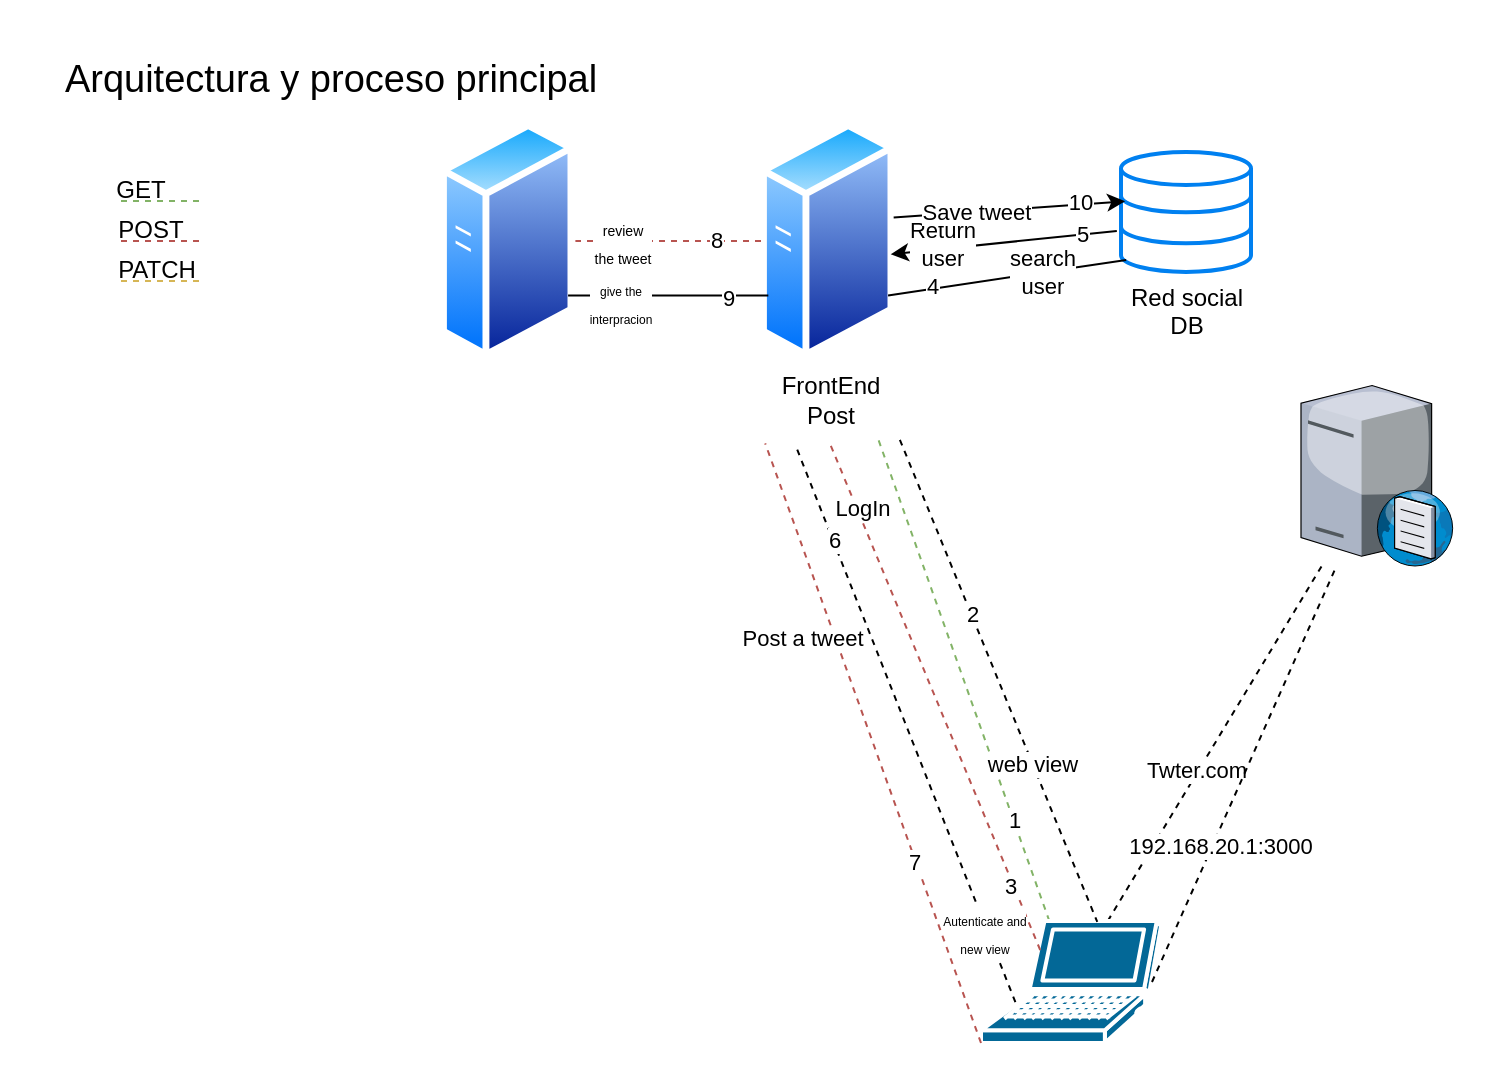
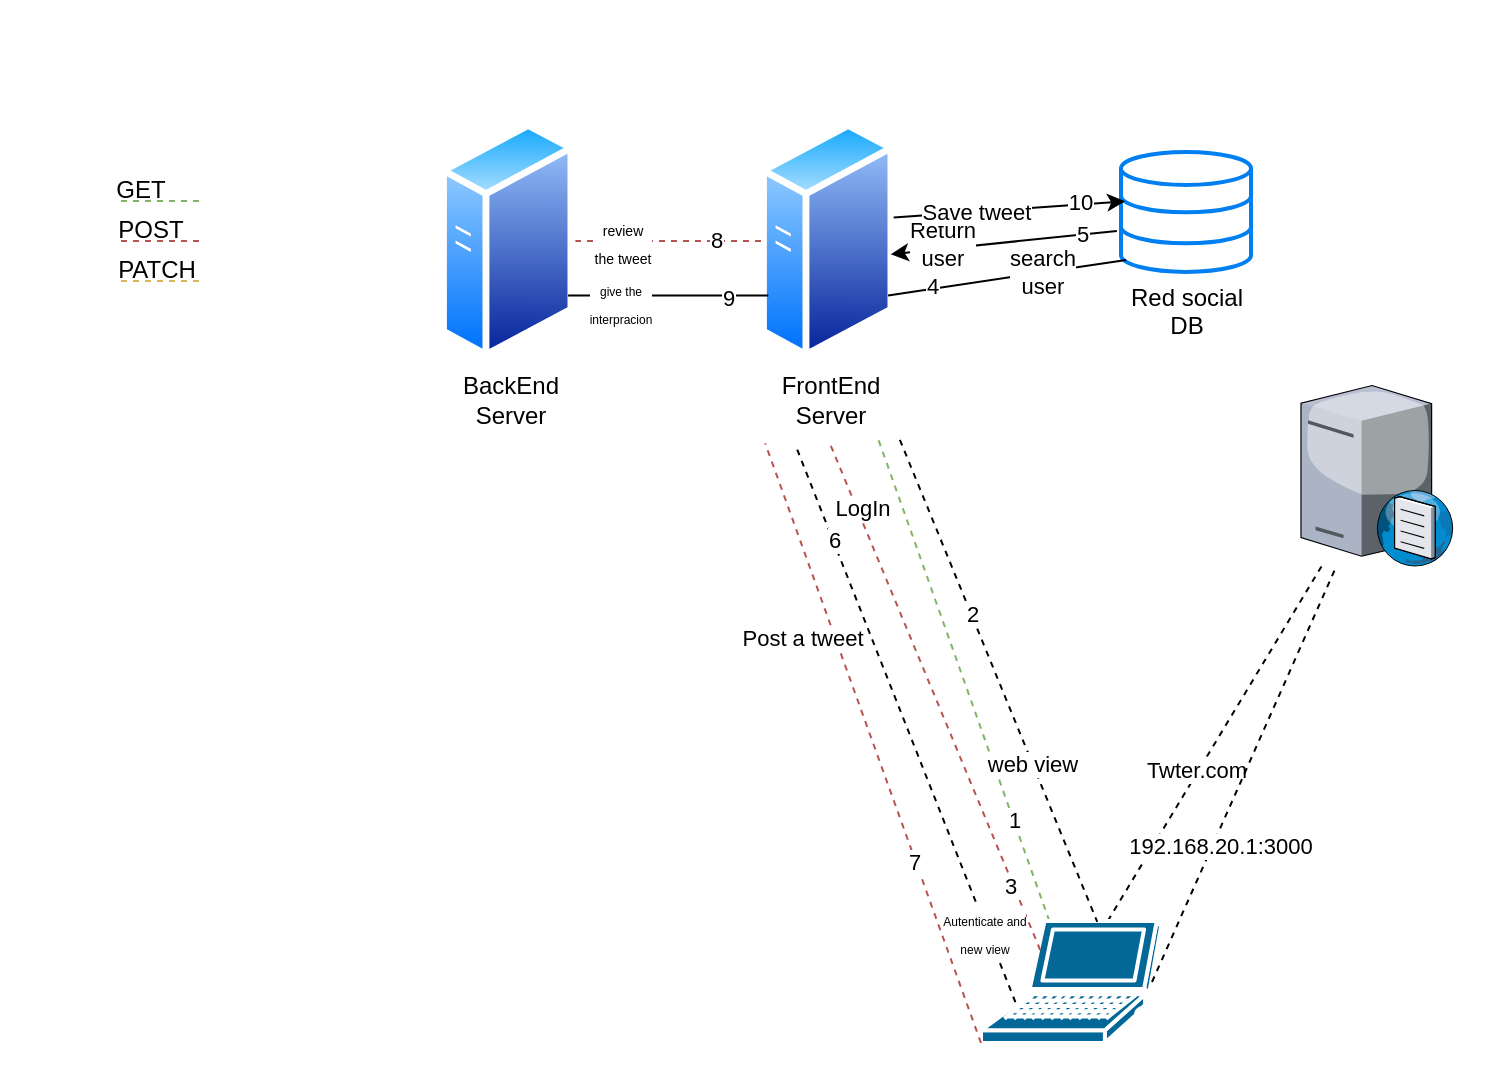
(331, 81) -> none
none -> (511, 401)
(832, 401) -> (832, 401)
